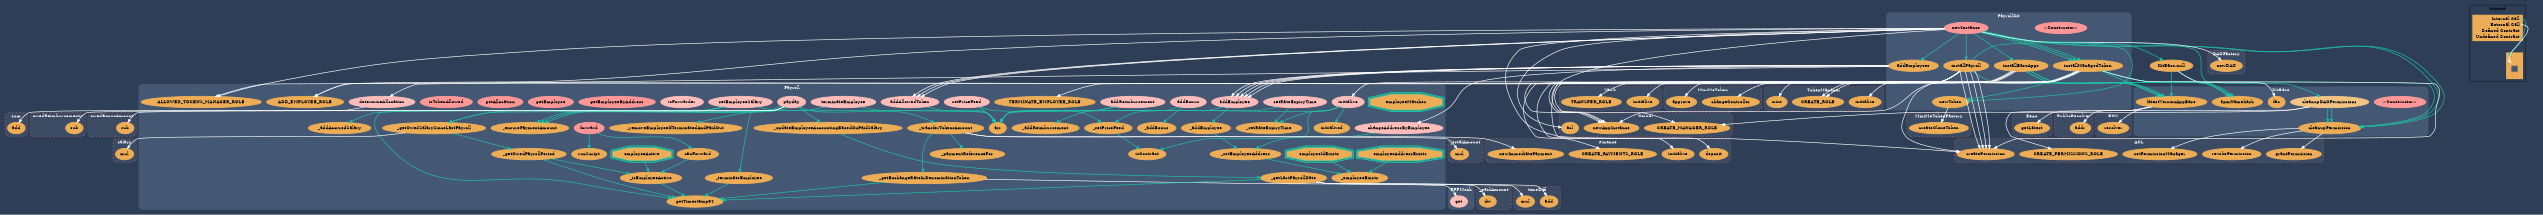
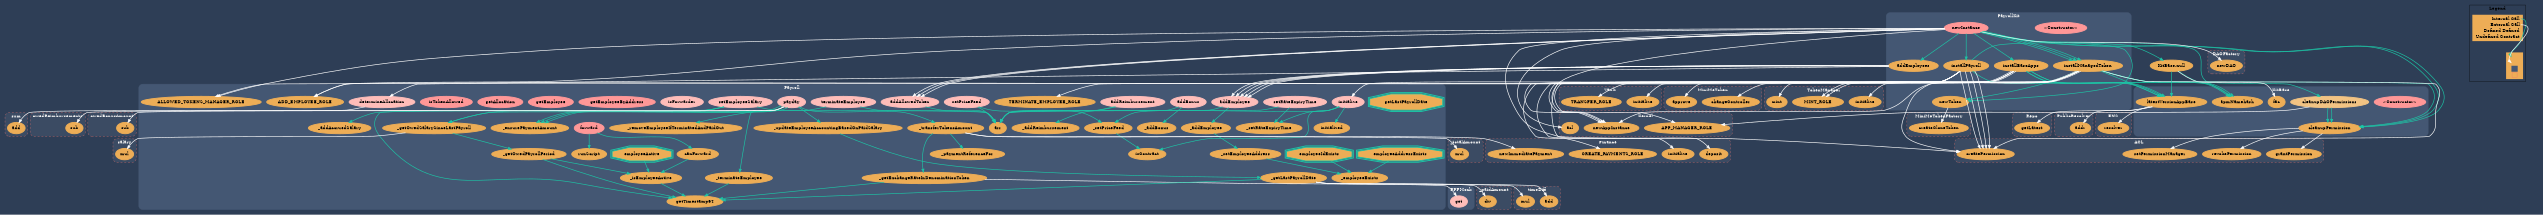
(2501, 31) -> (2502, 31)
(1406, 102) -> (1406, 102)
(1818, 102) -> (1818, 102)
(1399, 128) -> none
(1687, 128) -> (1687, 128)
(2069, 154) -> none
